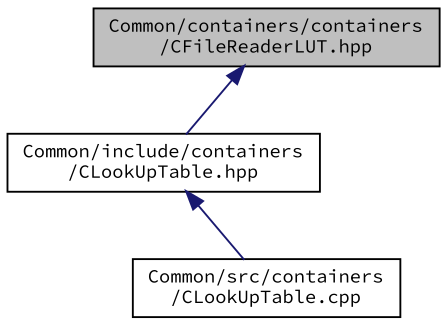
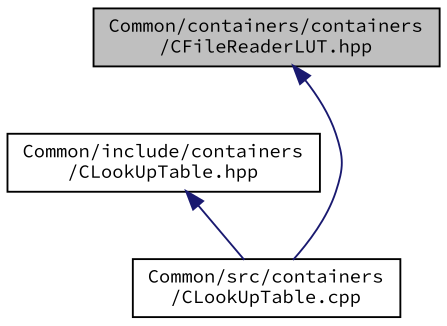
(209, 107) -> (341, 172)
